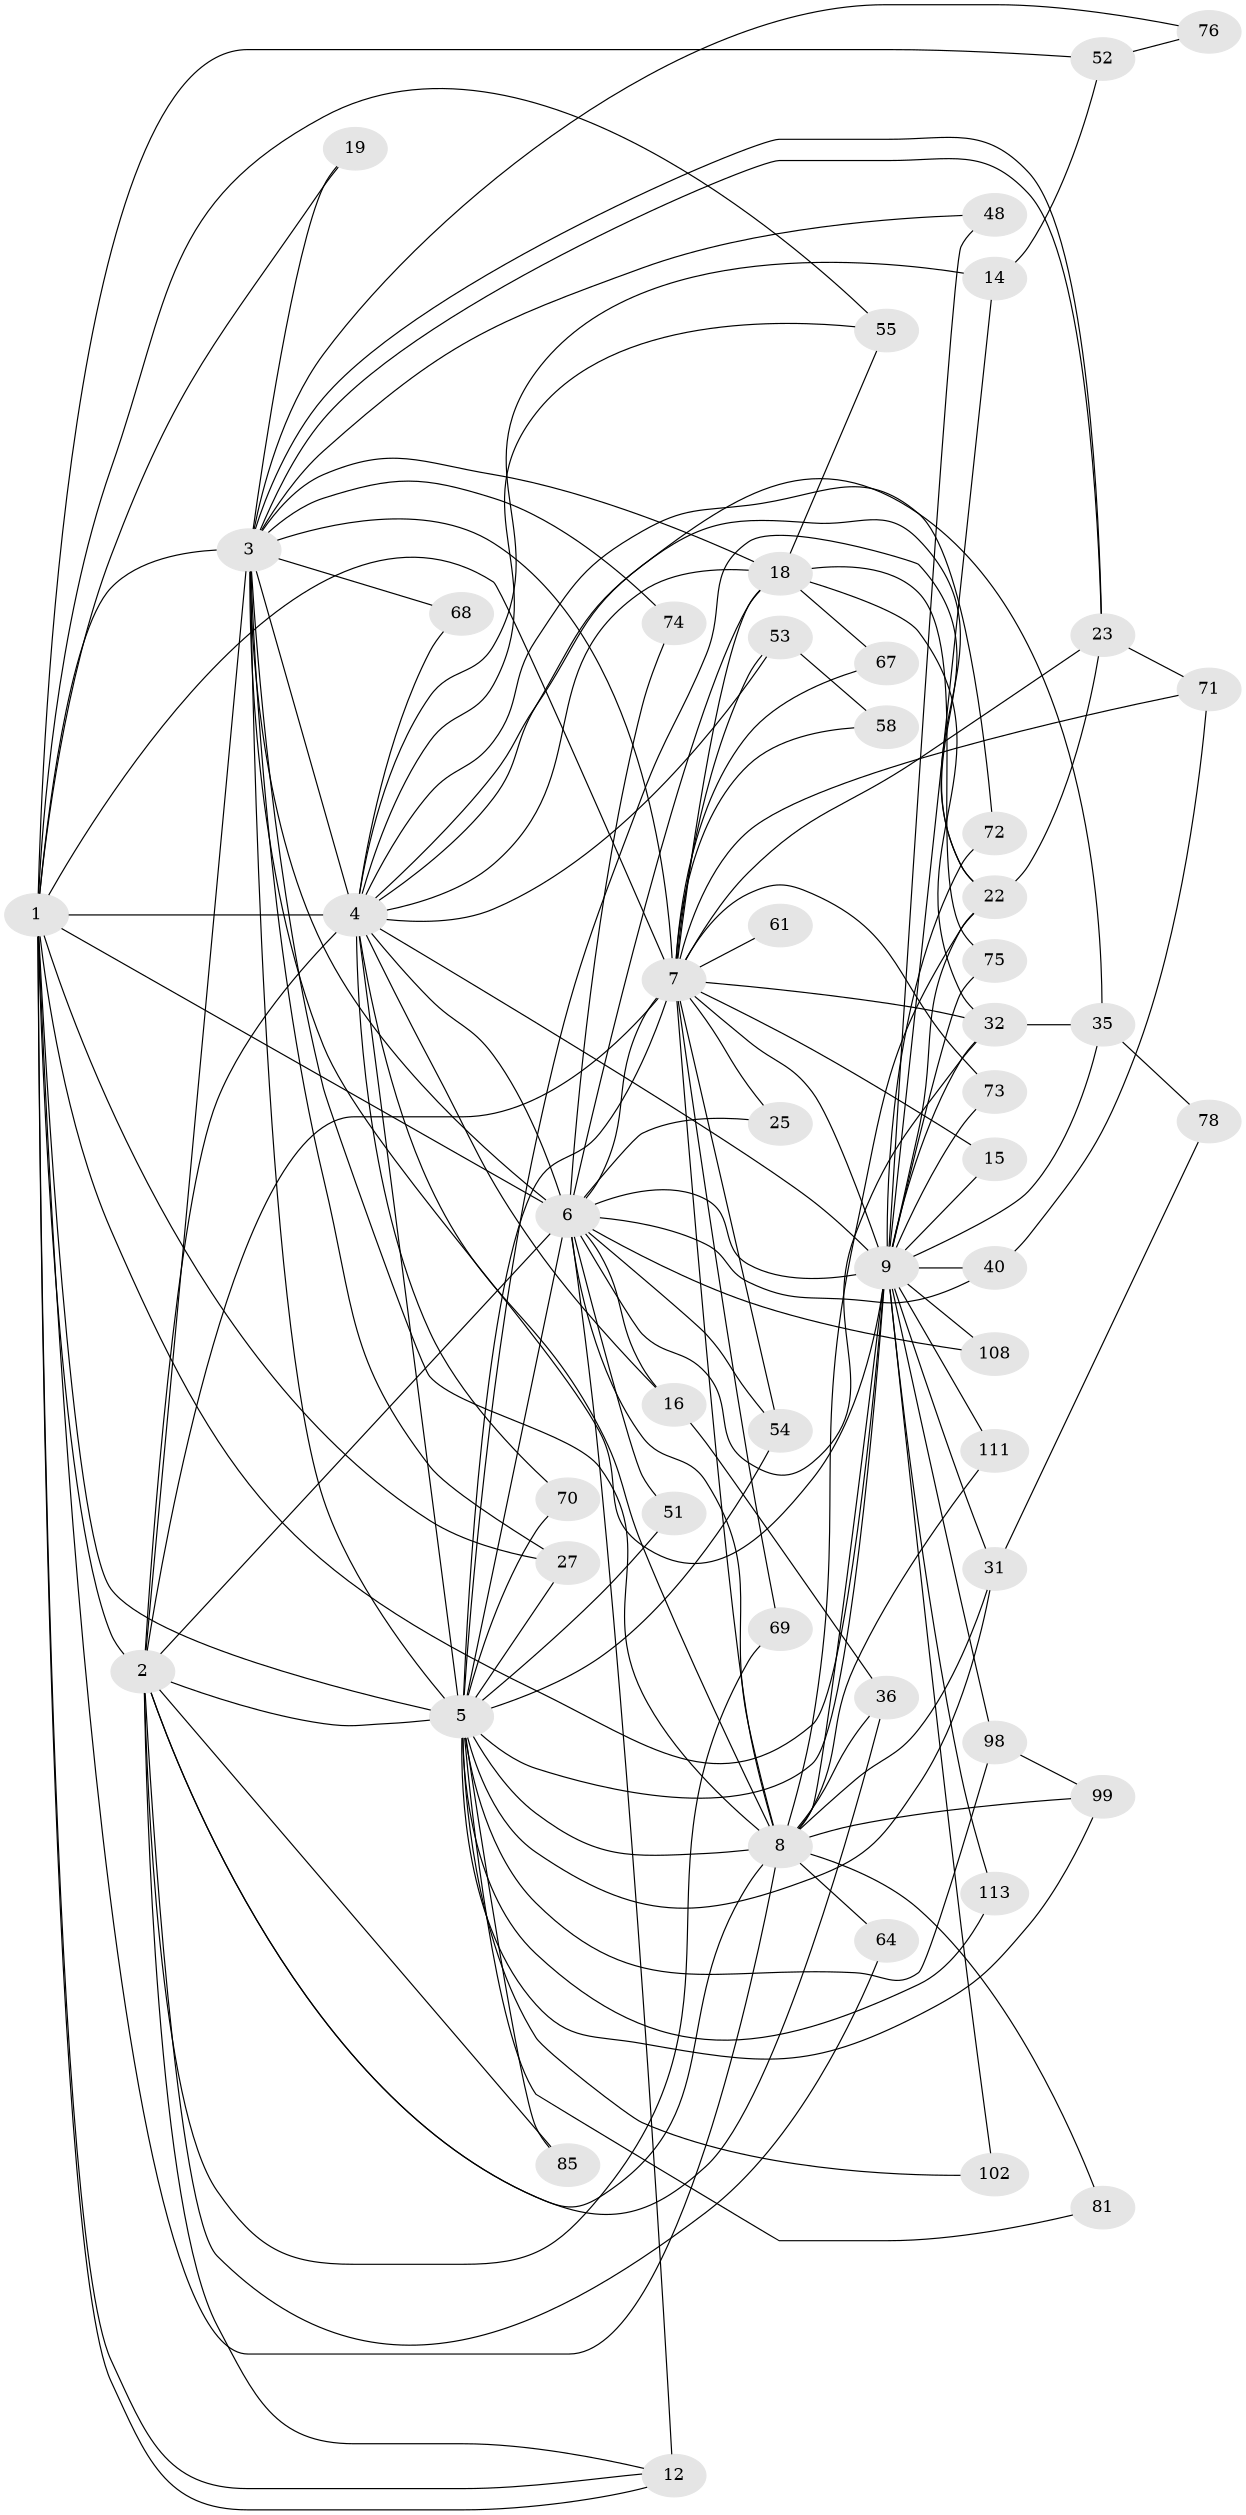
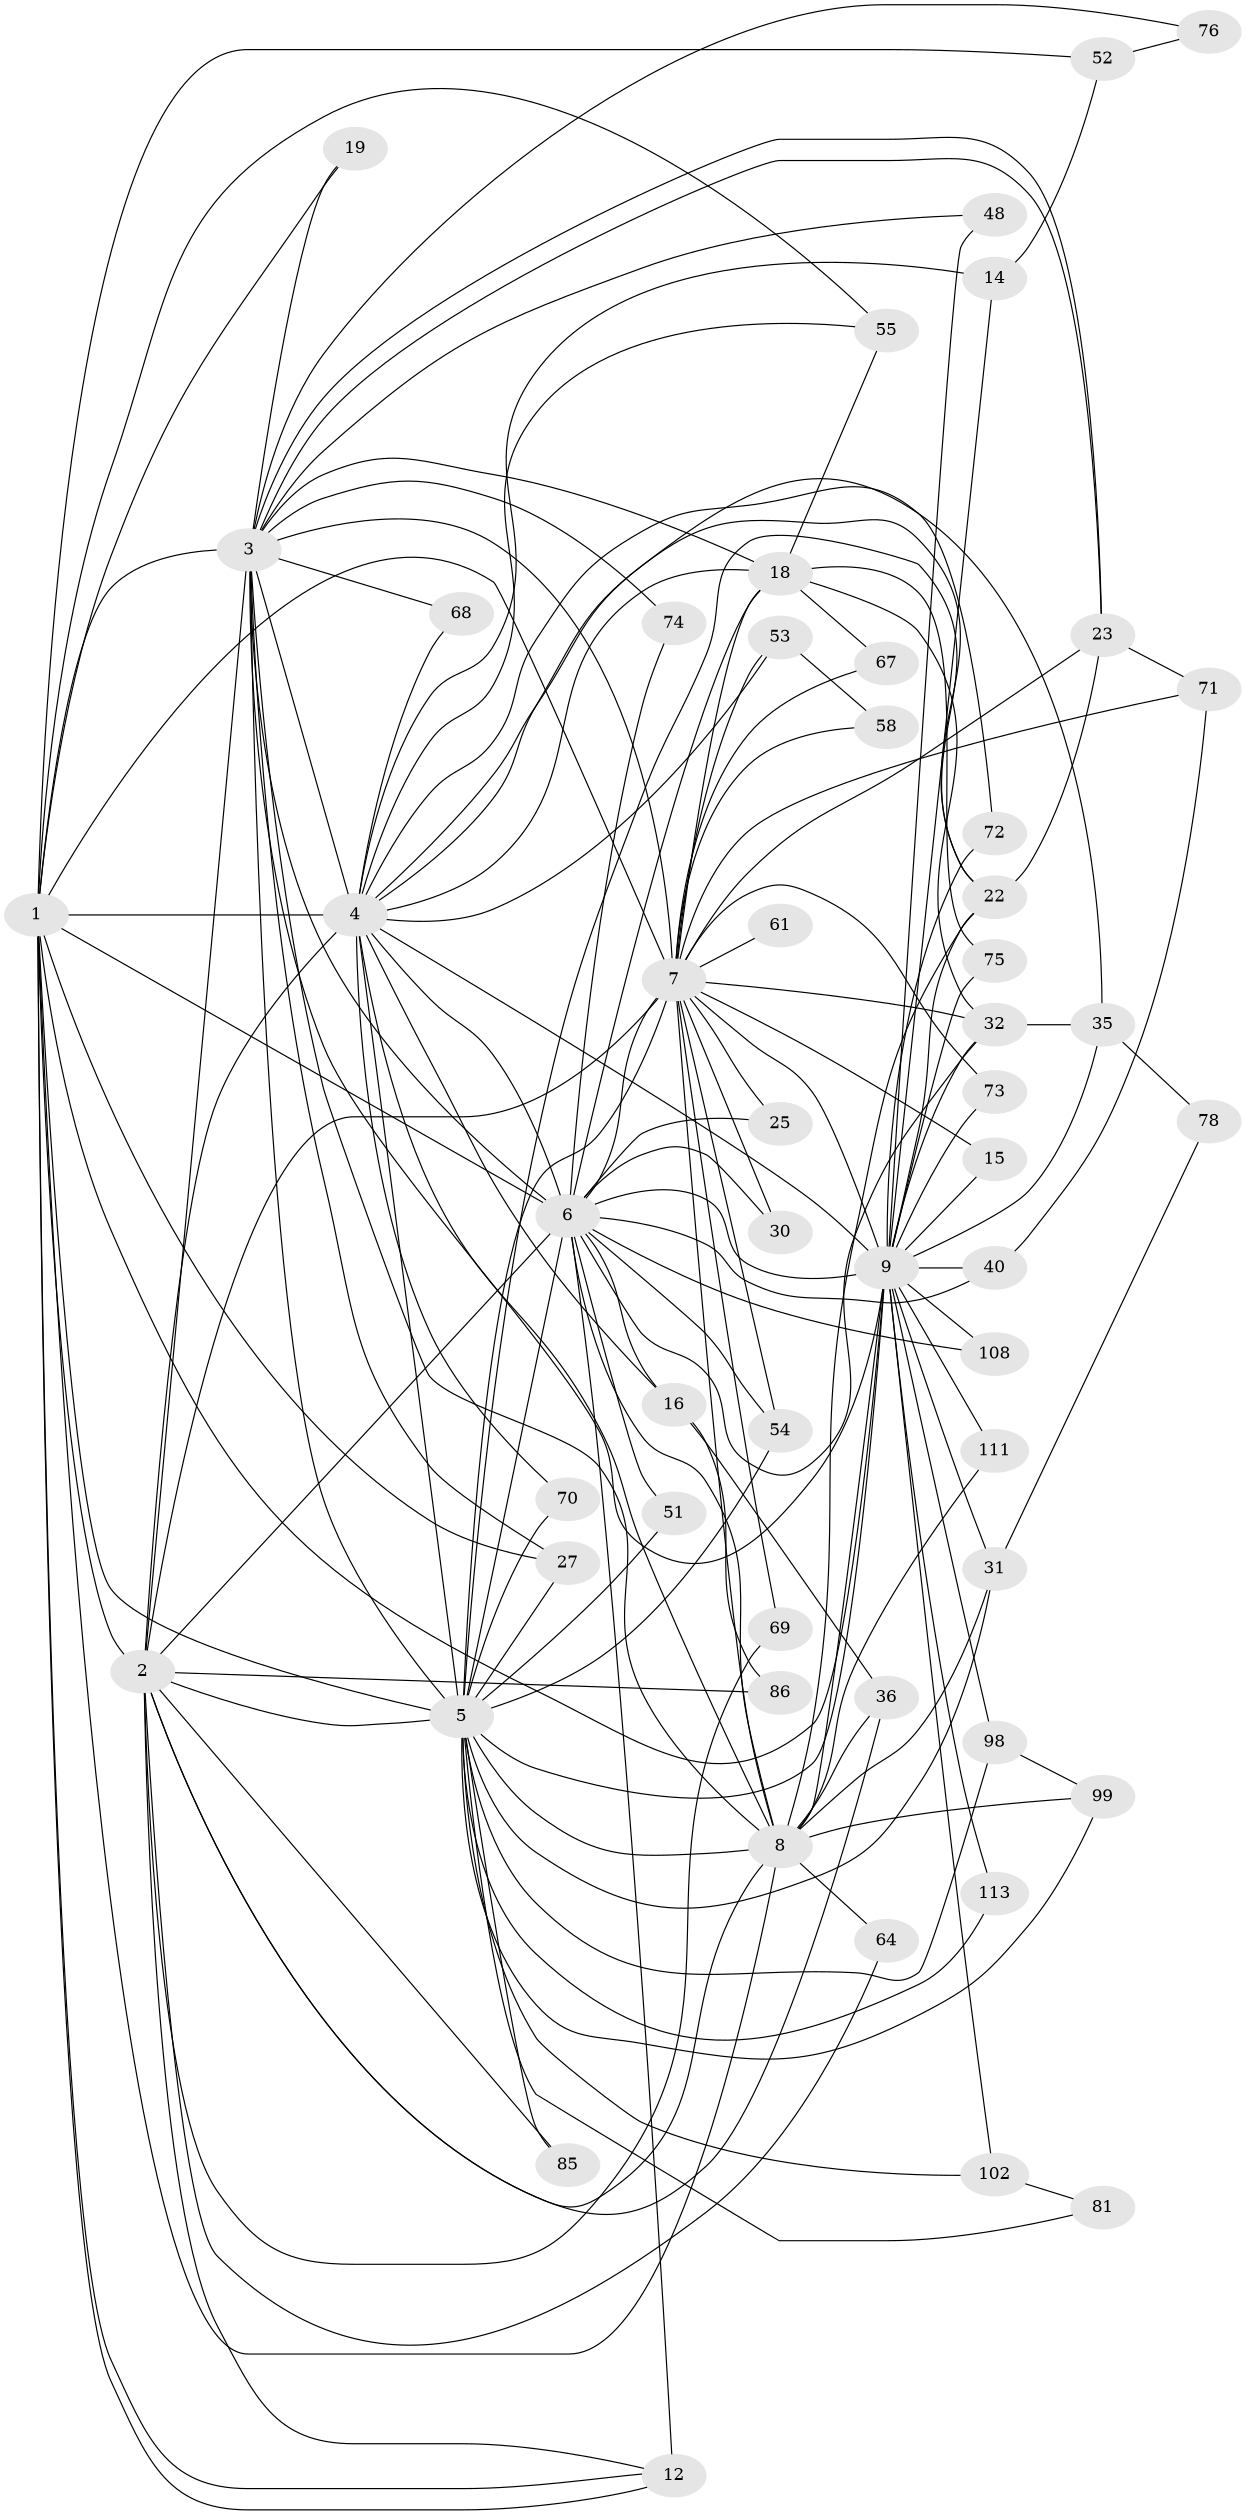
none -> (780, 1232)
none -> (780, 1693)
(988, 1987) -> (1049, 2191)
